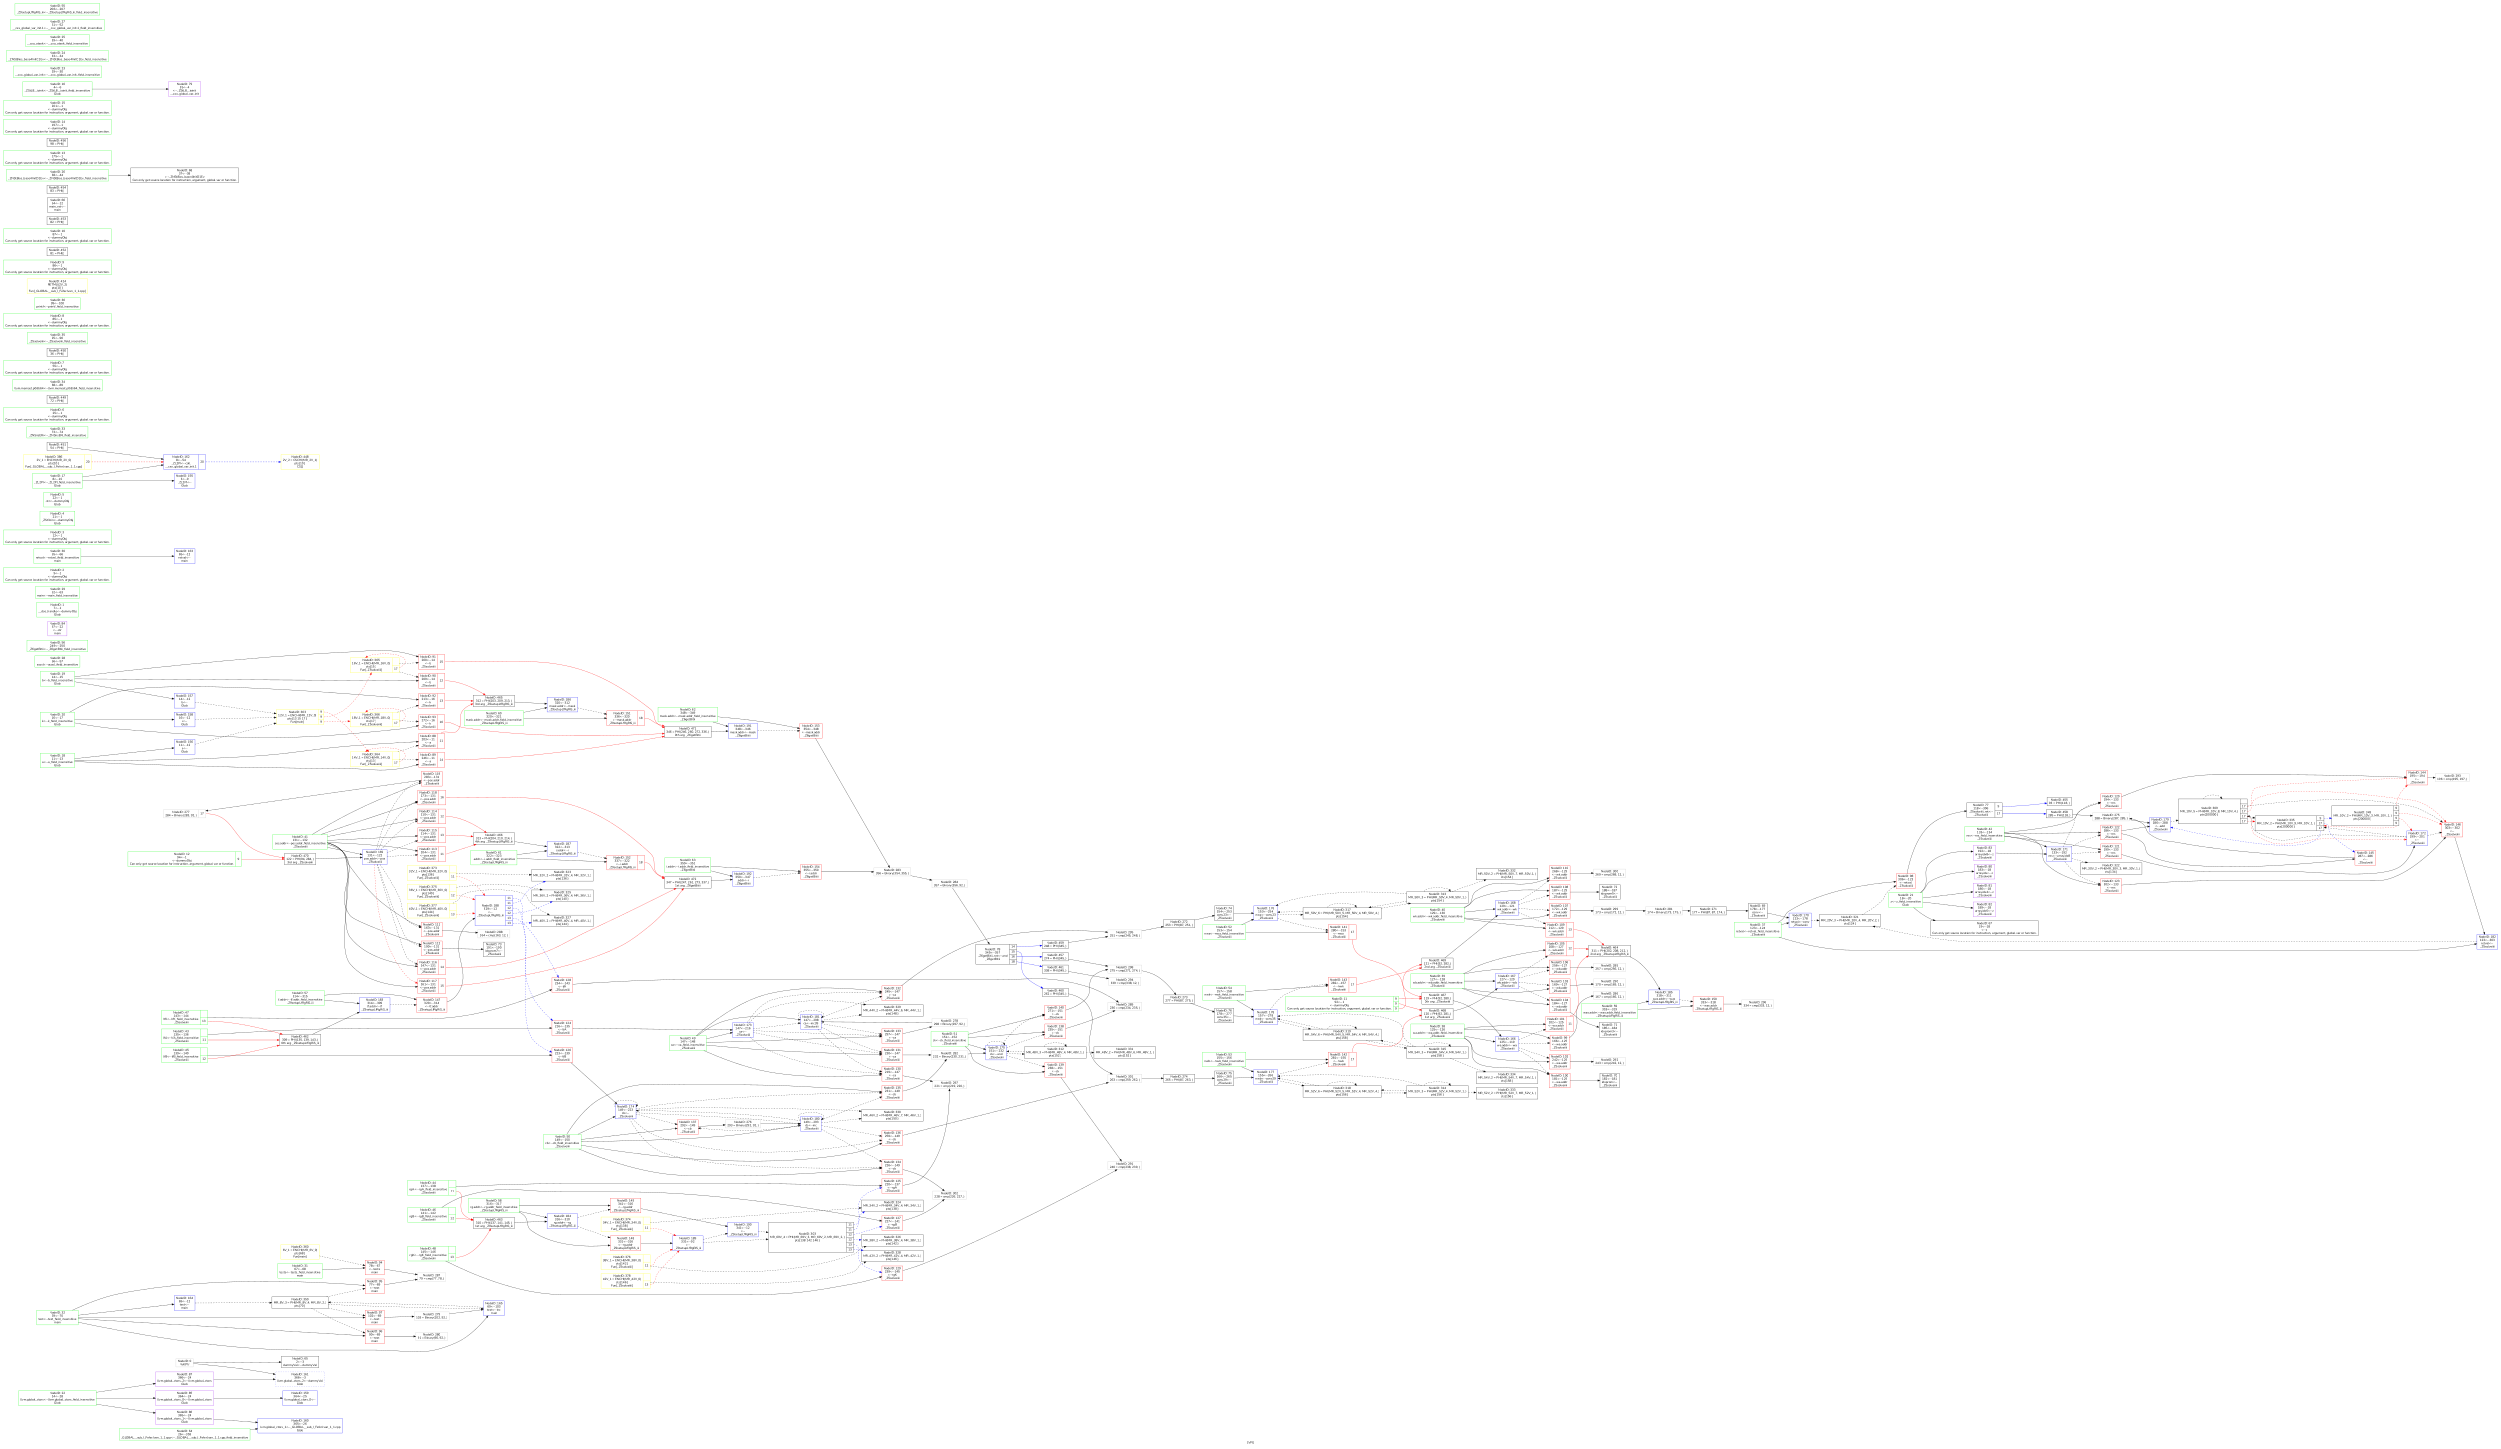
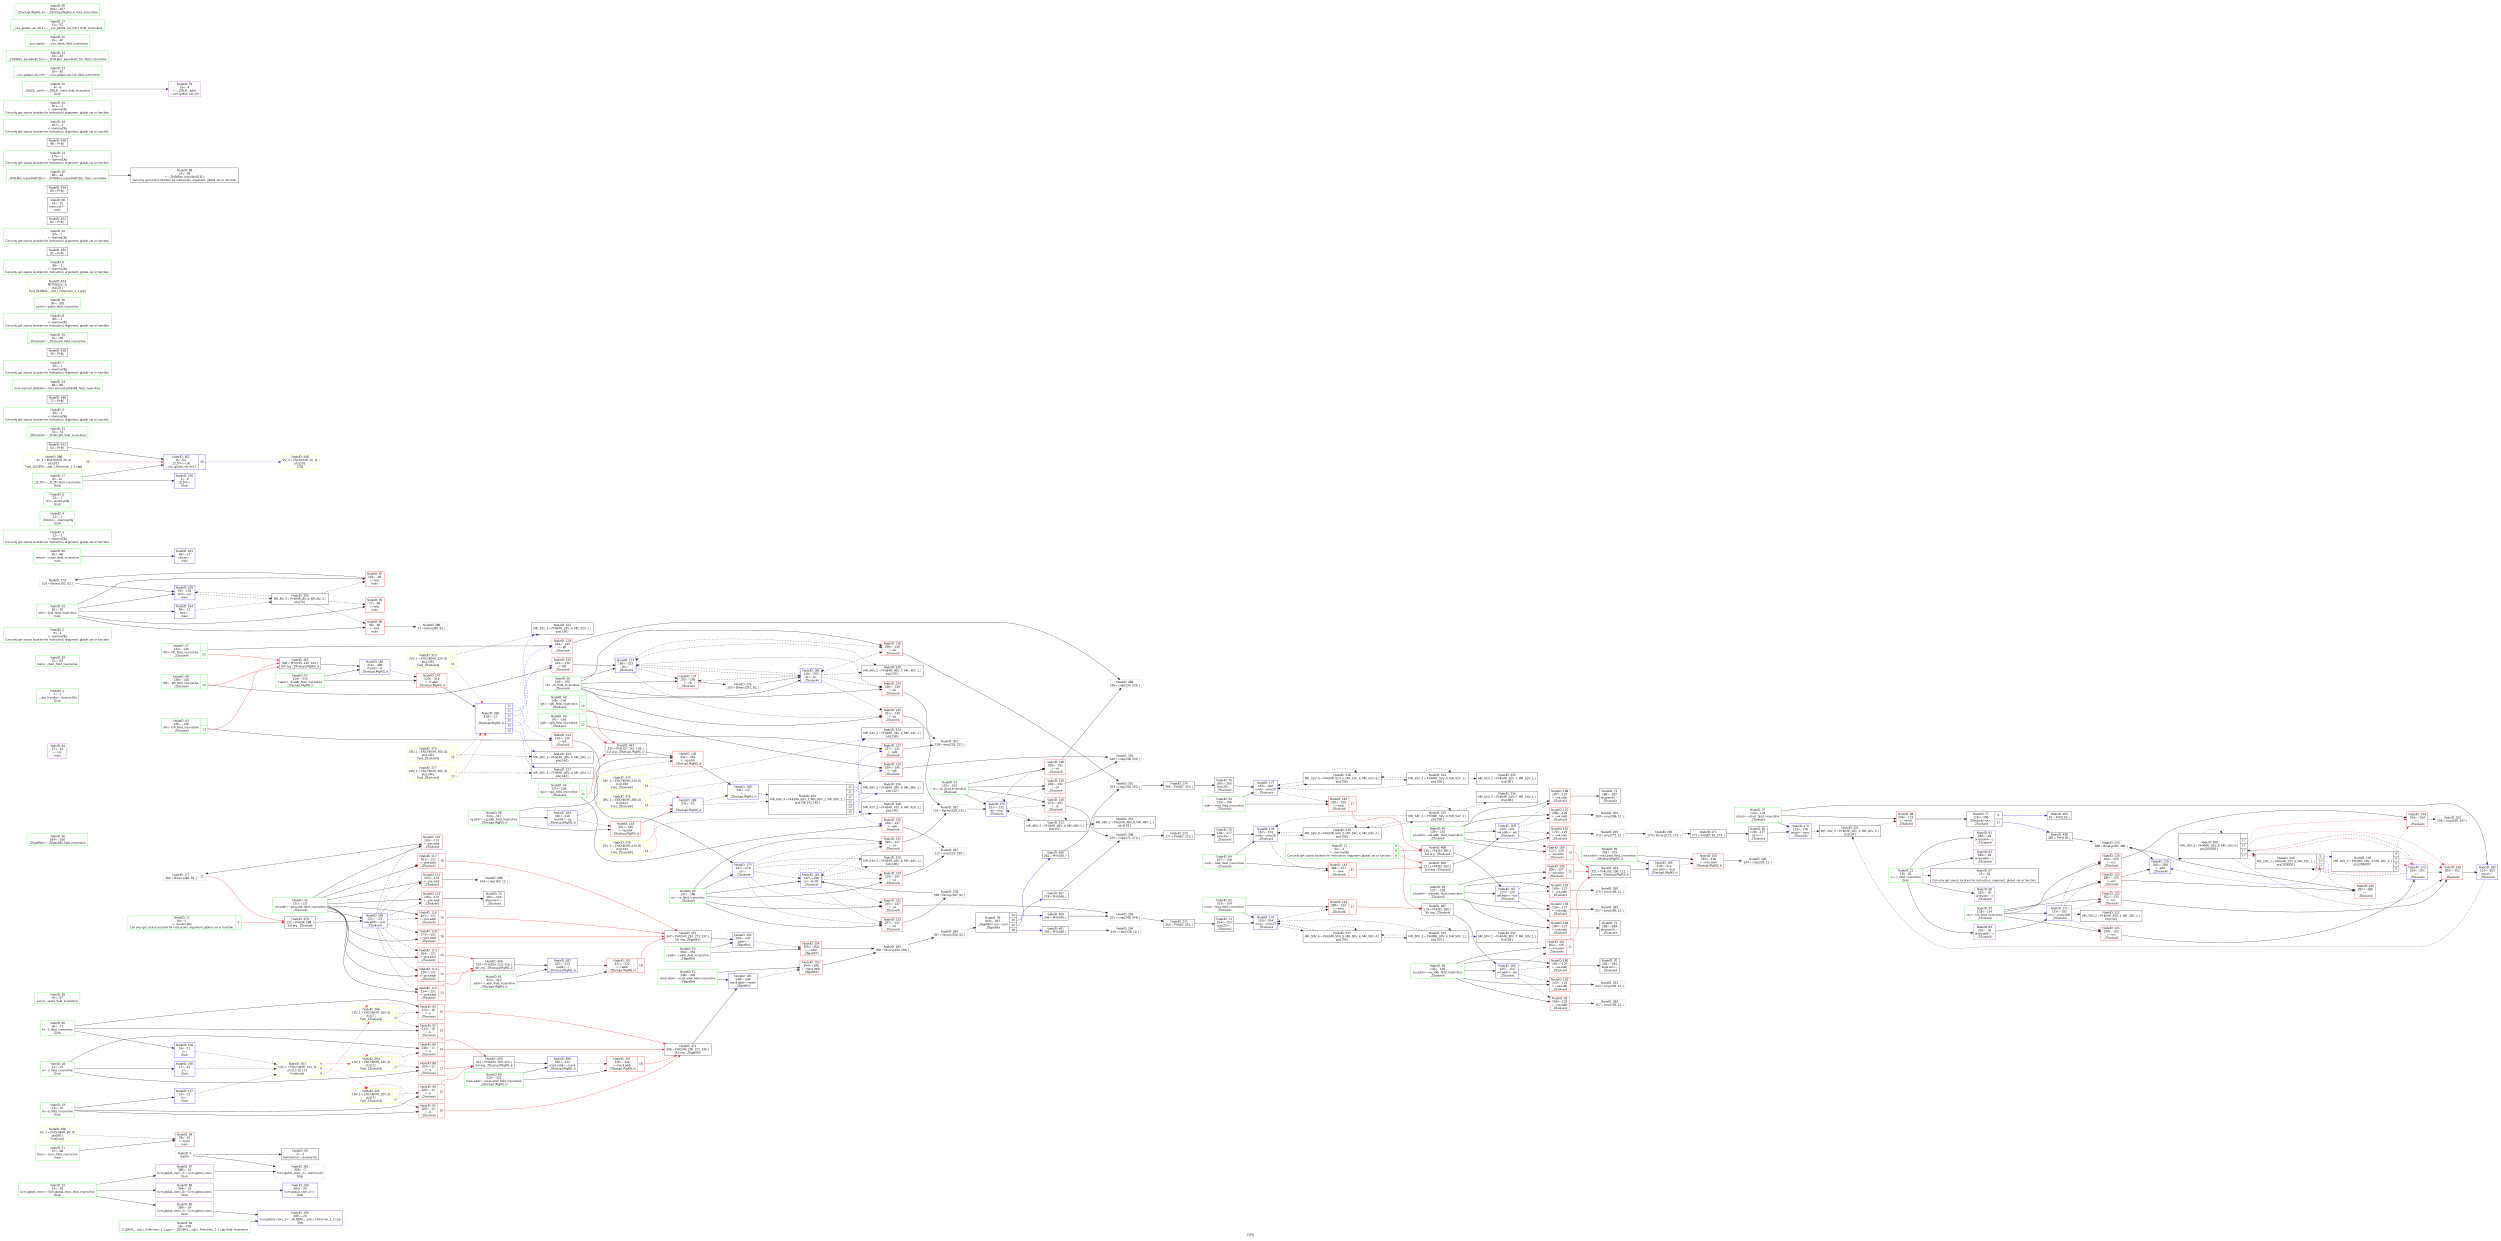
(1468, 886) -> (1471, 936)
(530, 1222) -> (658, 754)
(432, 1277) -> none
